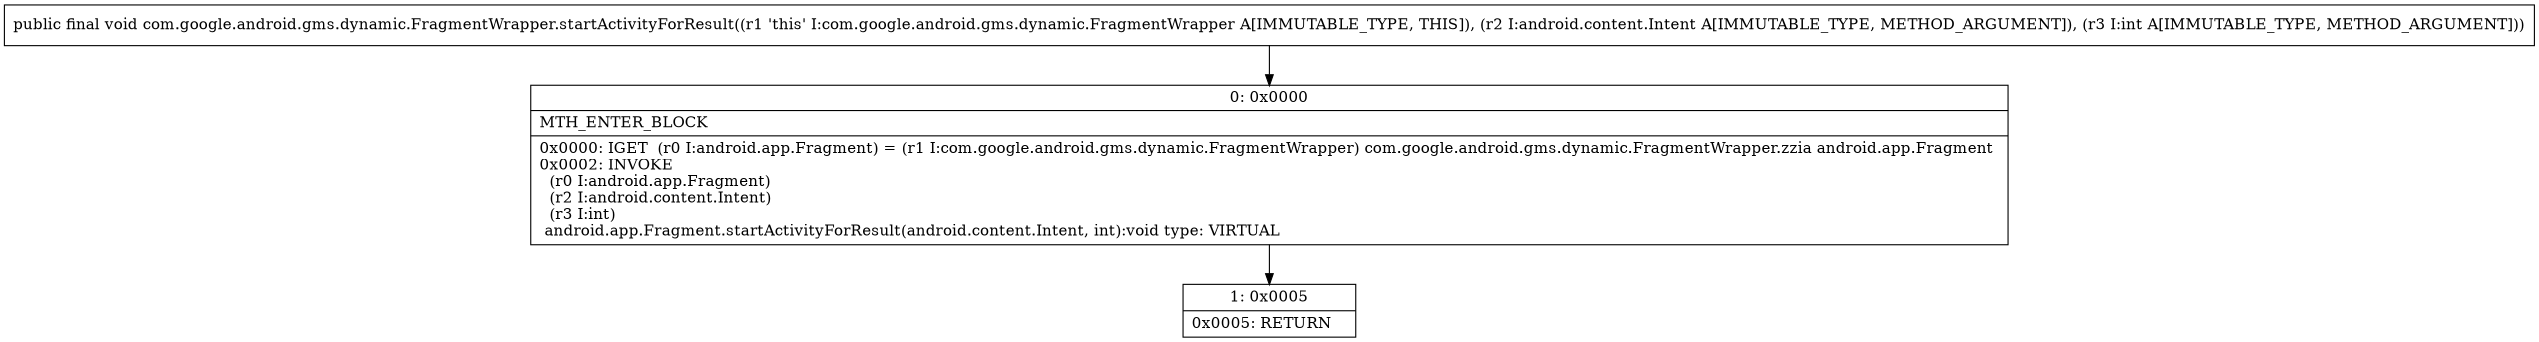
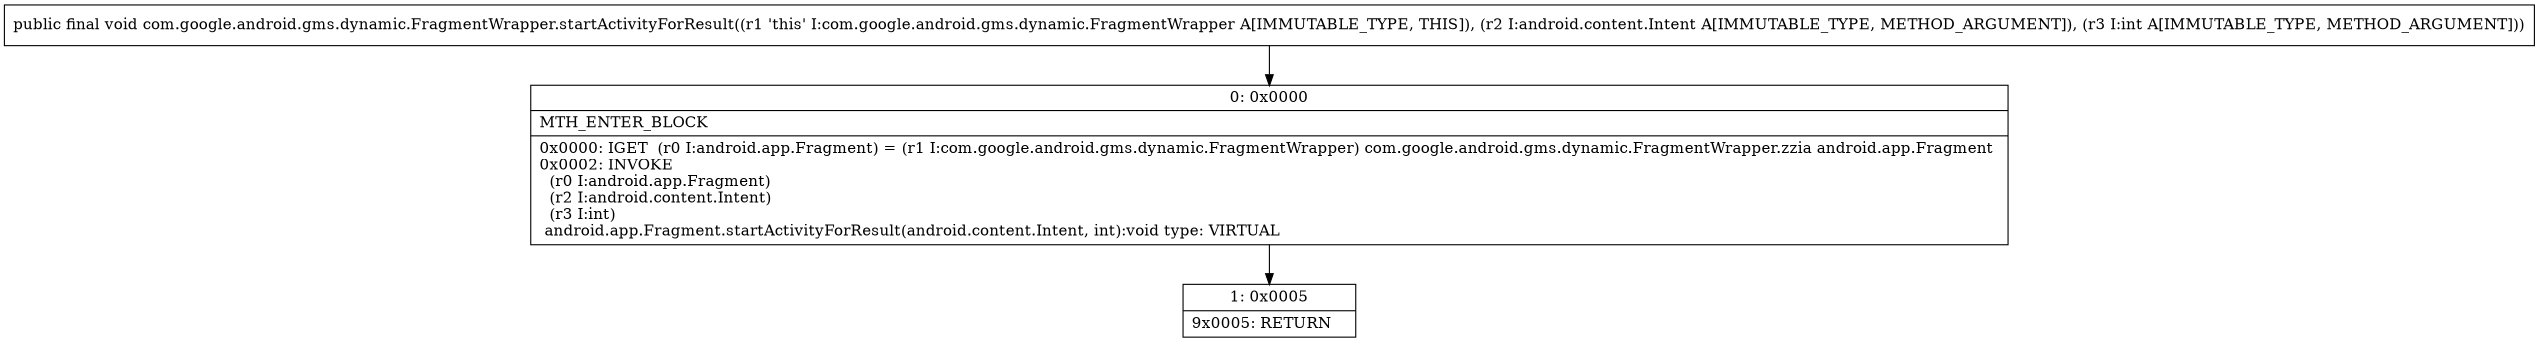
(1269, 323) -> (1269, 323)
